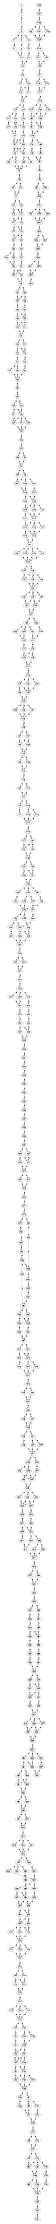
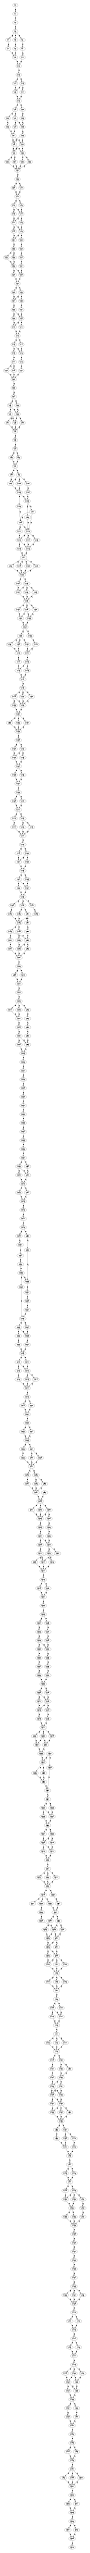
(30, 505) -> (23, 515)
(26, 1475) -> none
(36, 1753) -> (46, 1757)
(24, 1762) -> (48, 1794)
none -> (52, 1843)
none -> (74, 2260)
